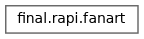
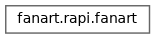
(72, 19) -> (78, 19)
